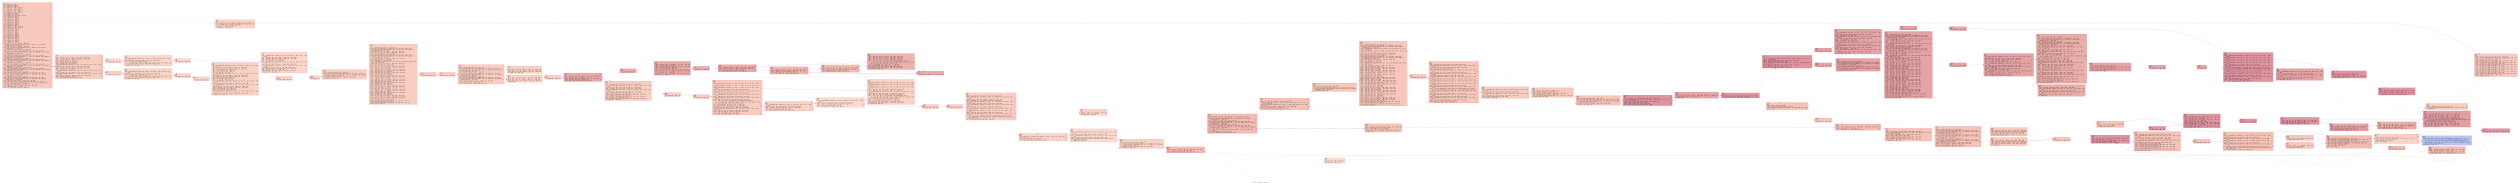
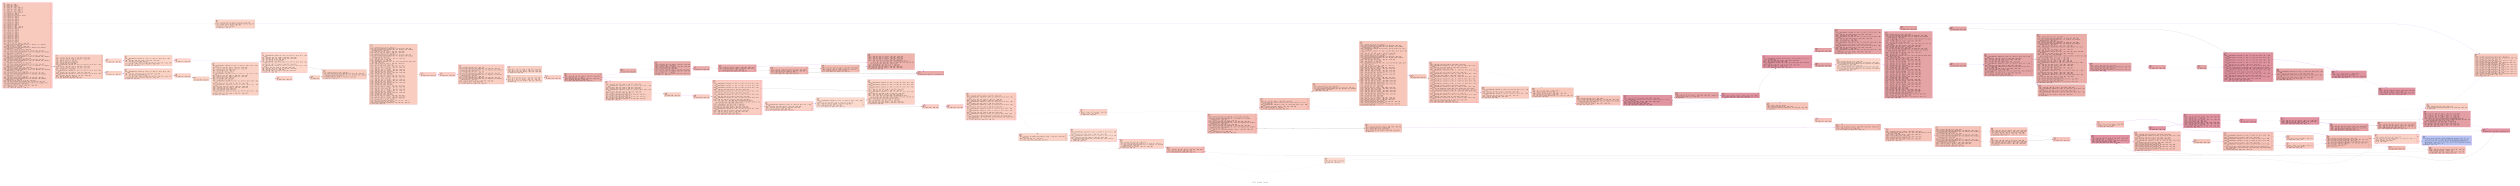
(1858, 65) -> (1858, 65)
